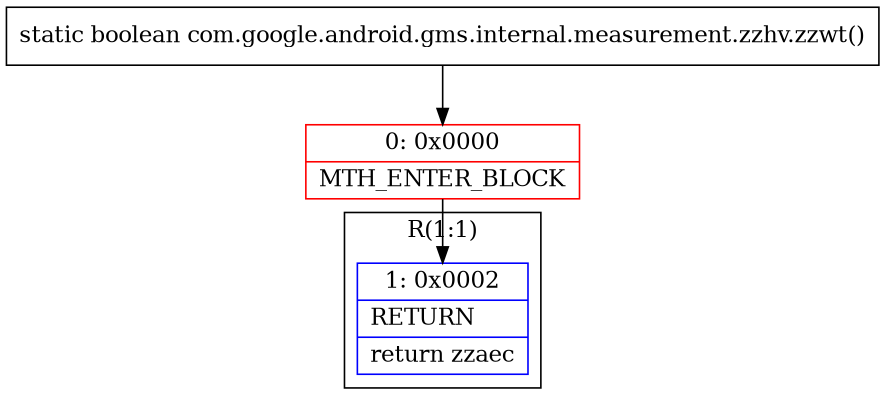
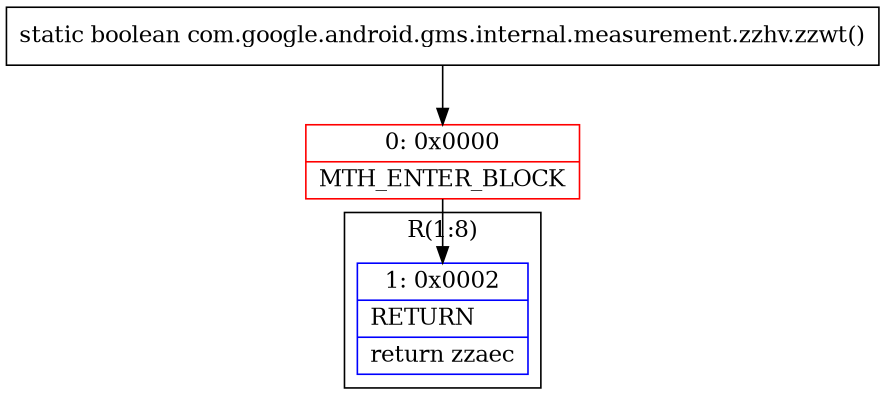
(443, 231) -> (443, 231)
